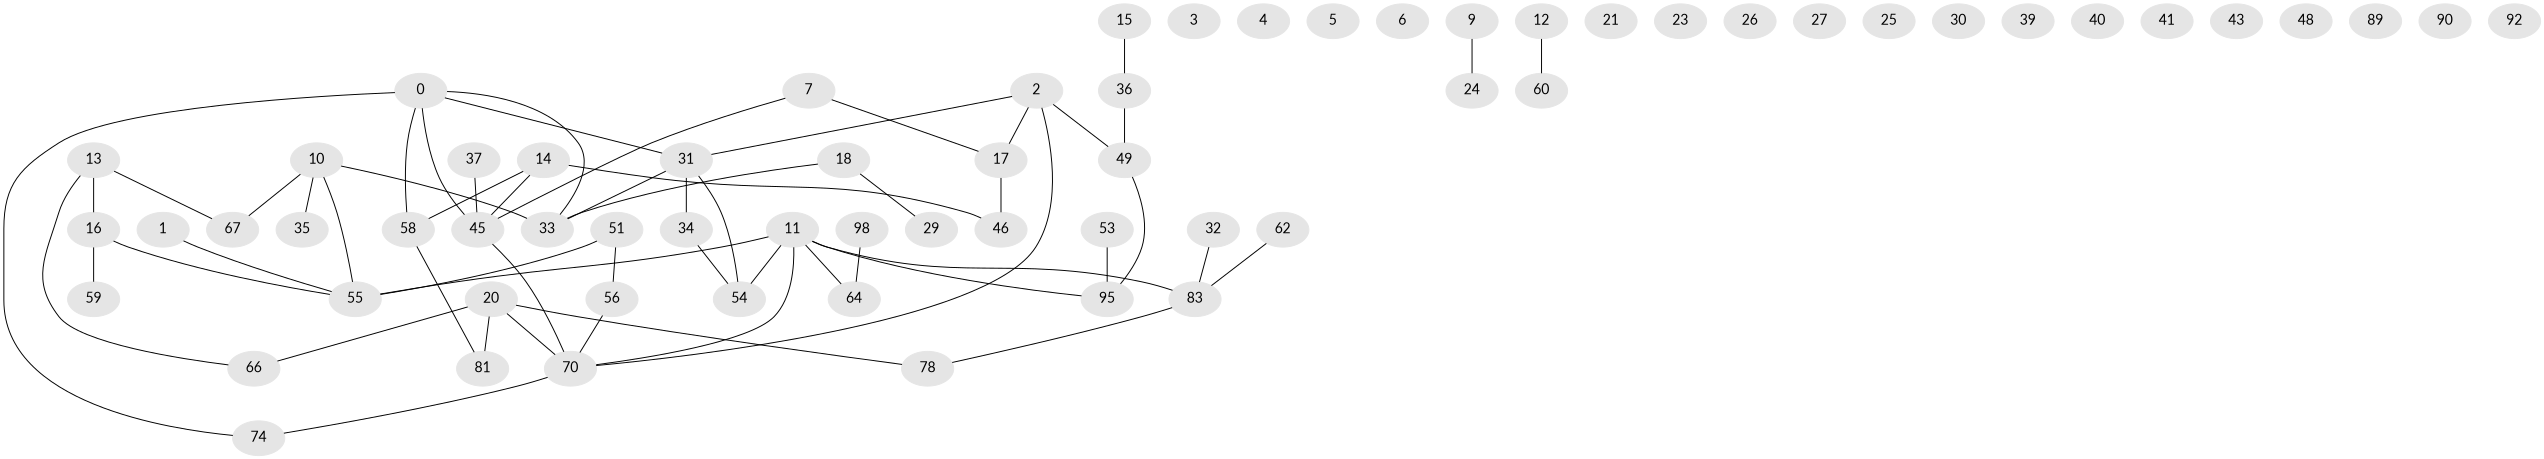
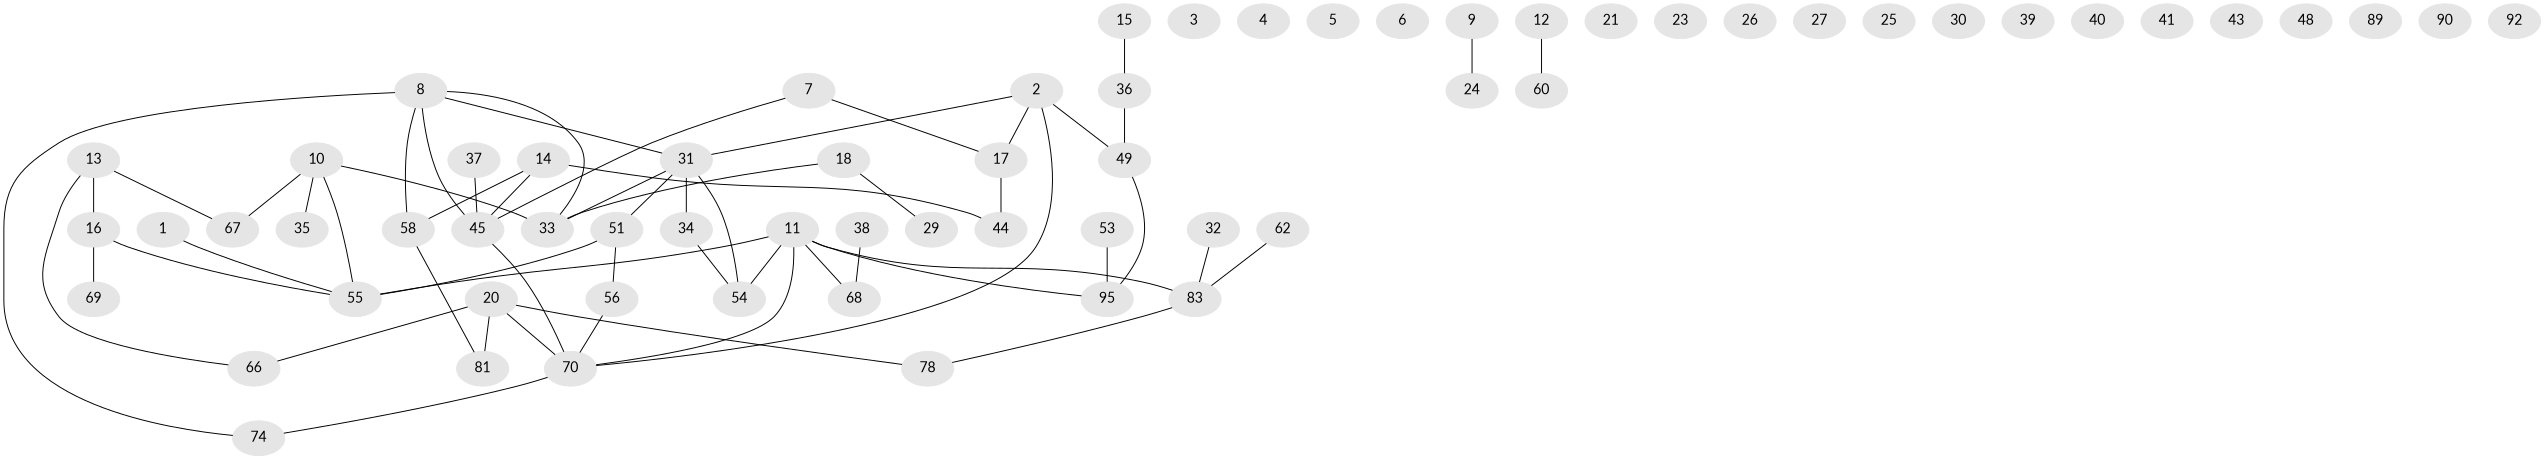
(421, 91) -> (421, 91)
none -> (645, 201)
(862, 230) -> (862, 230)
(1001, 230) -> (1001, 230)
(94, 299) -> (94, 299)
(854, 299) -> (854, 299)
